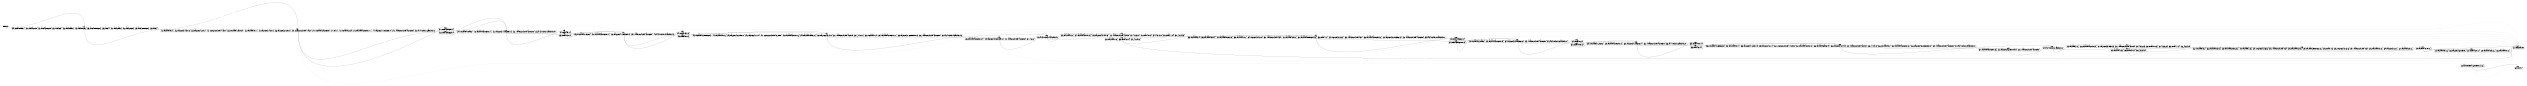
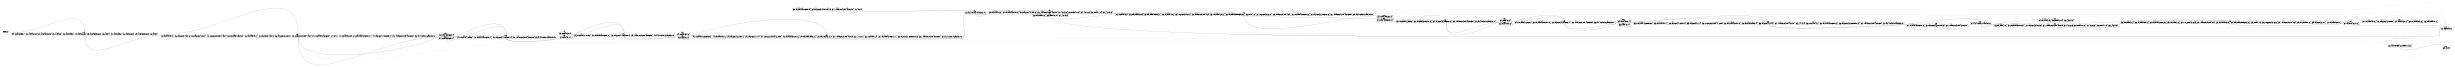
(913, 37) -> none
